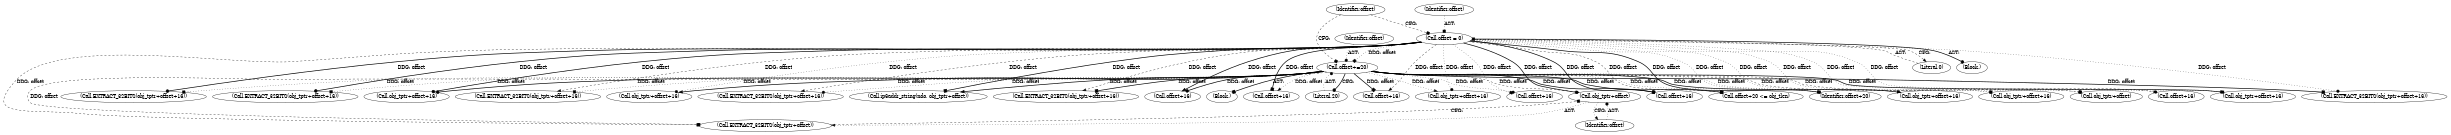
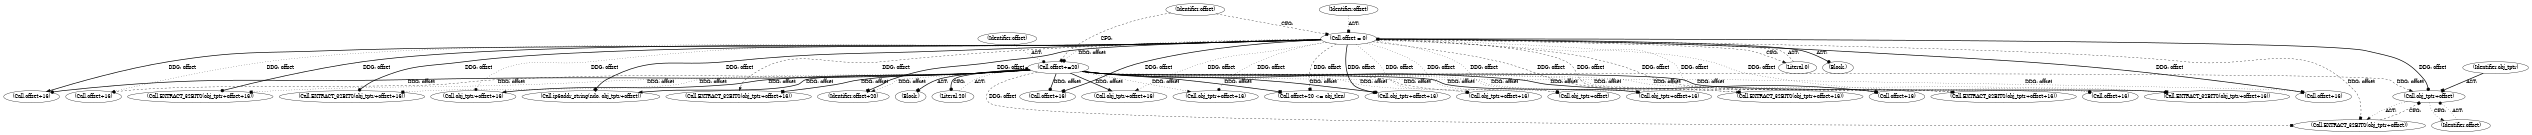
none -> (2496, 68)
